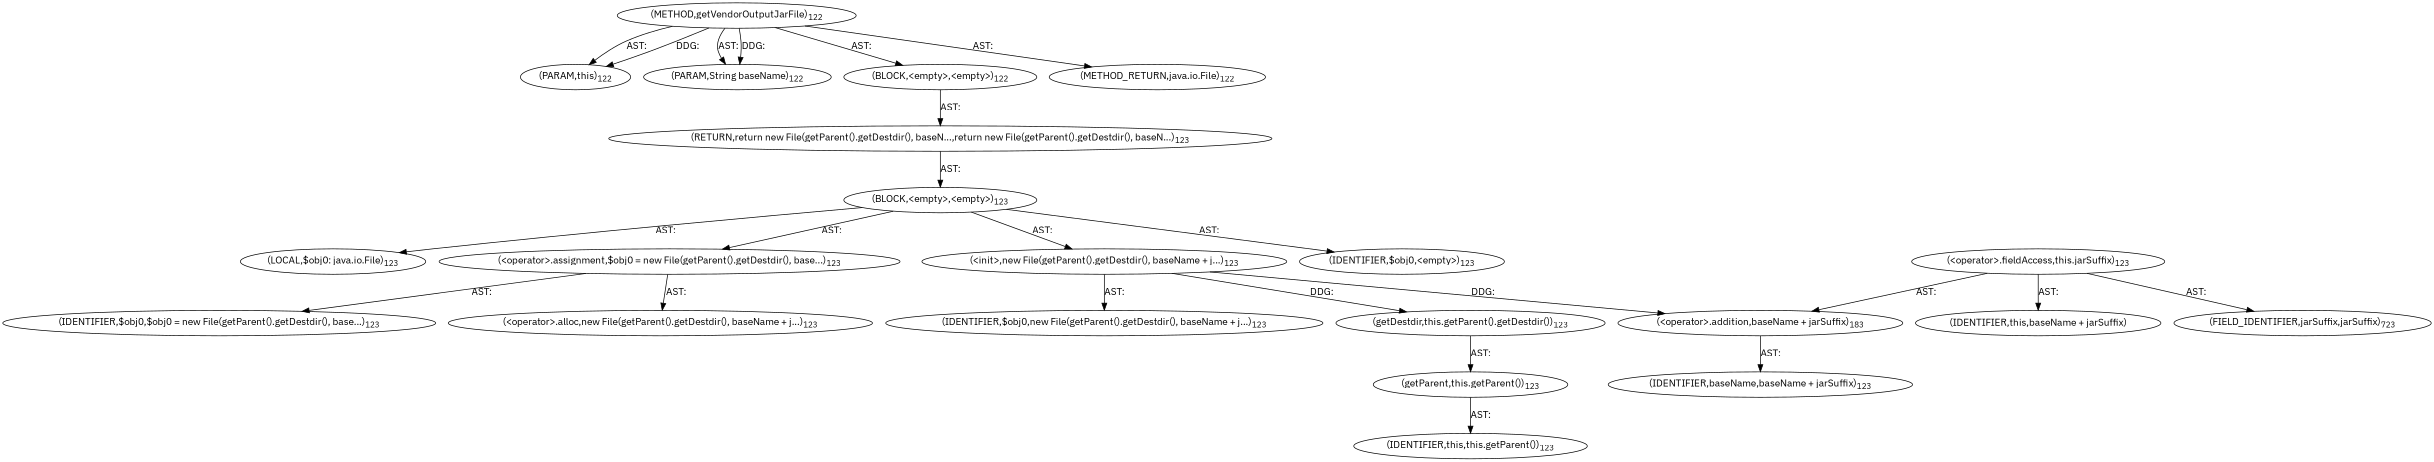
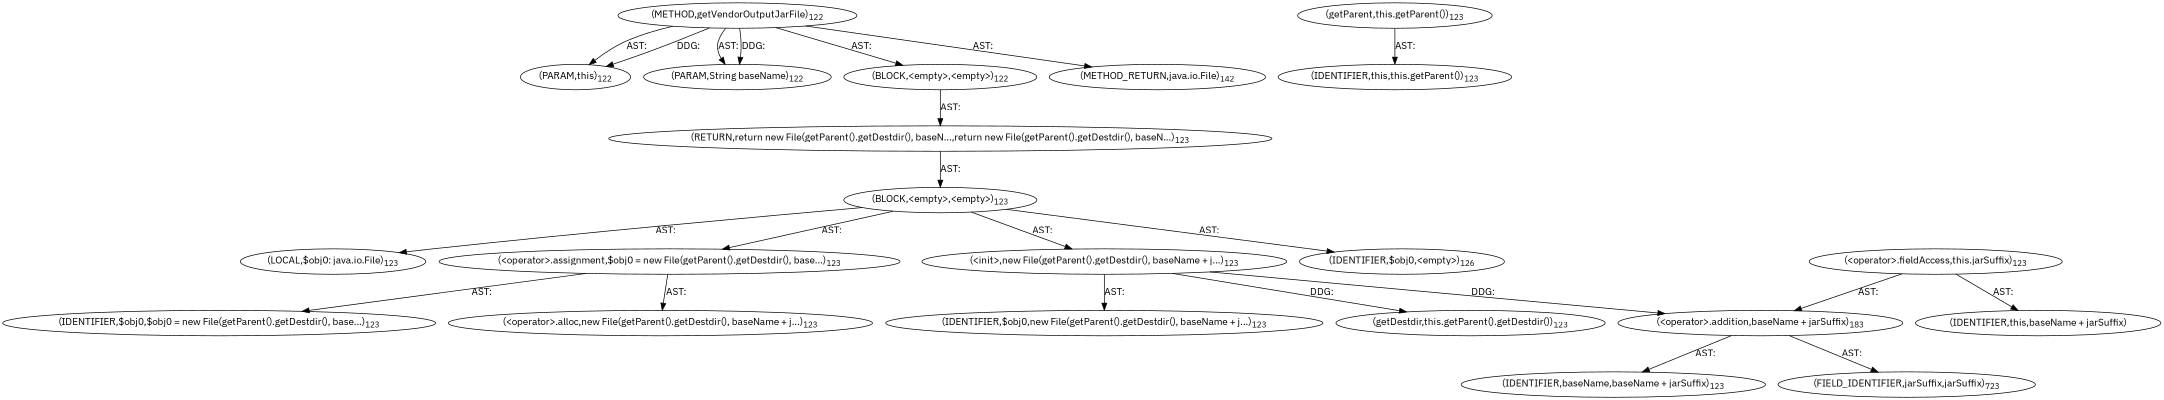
(1227, 76) -> (1227, 76)
(1468, 261) -> (1468, 261)
(2167, 292) -> (1830, 352)
(1471, 350) -> none
